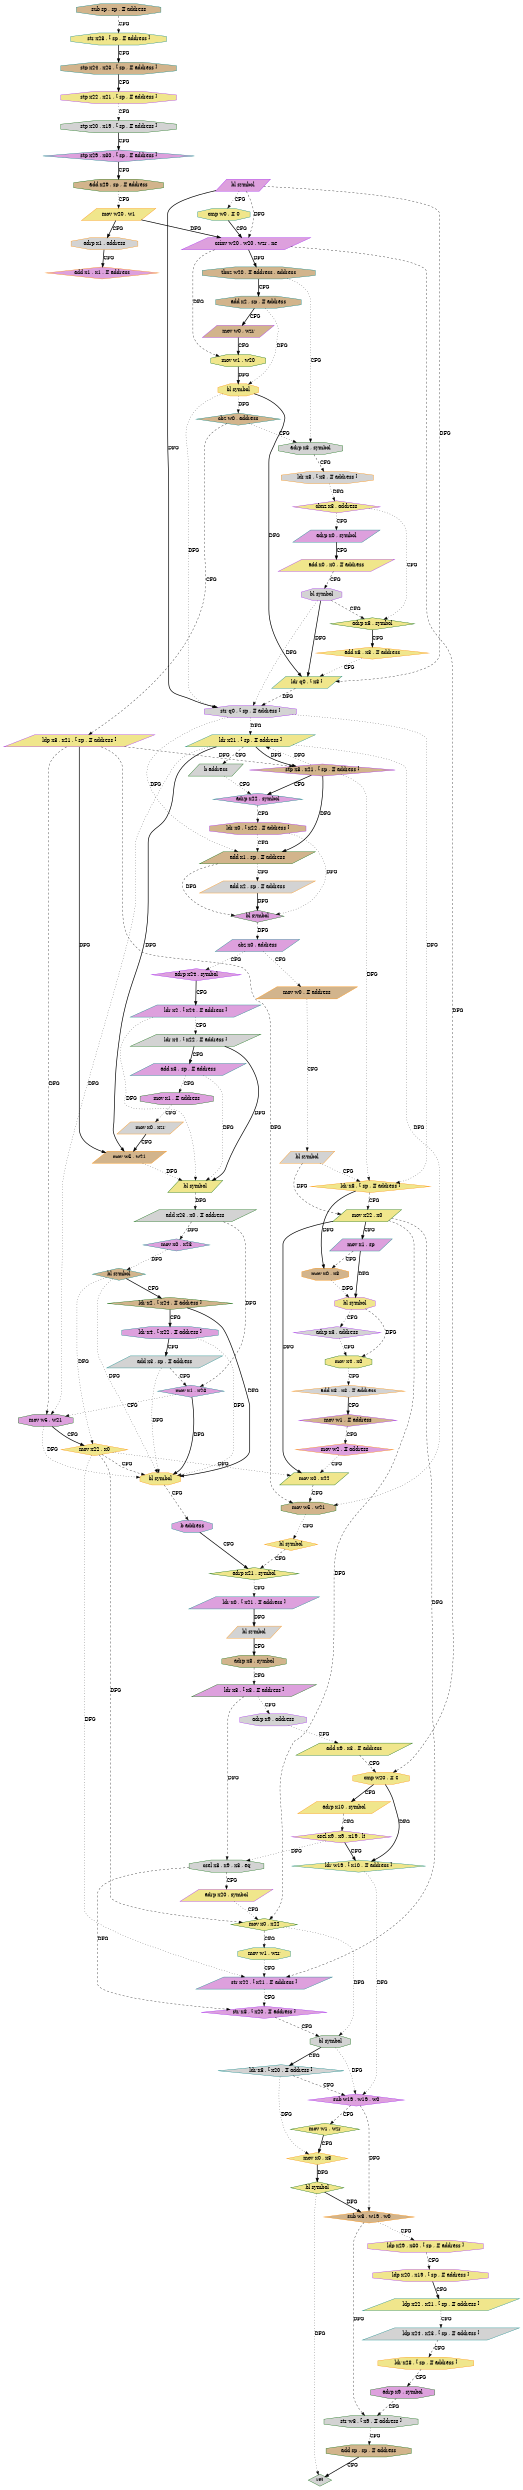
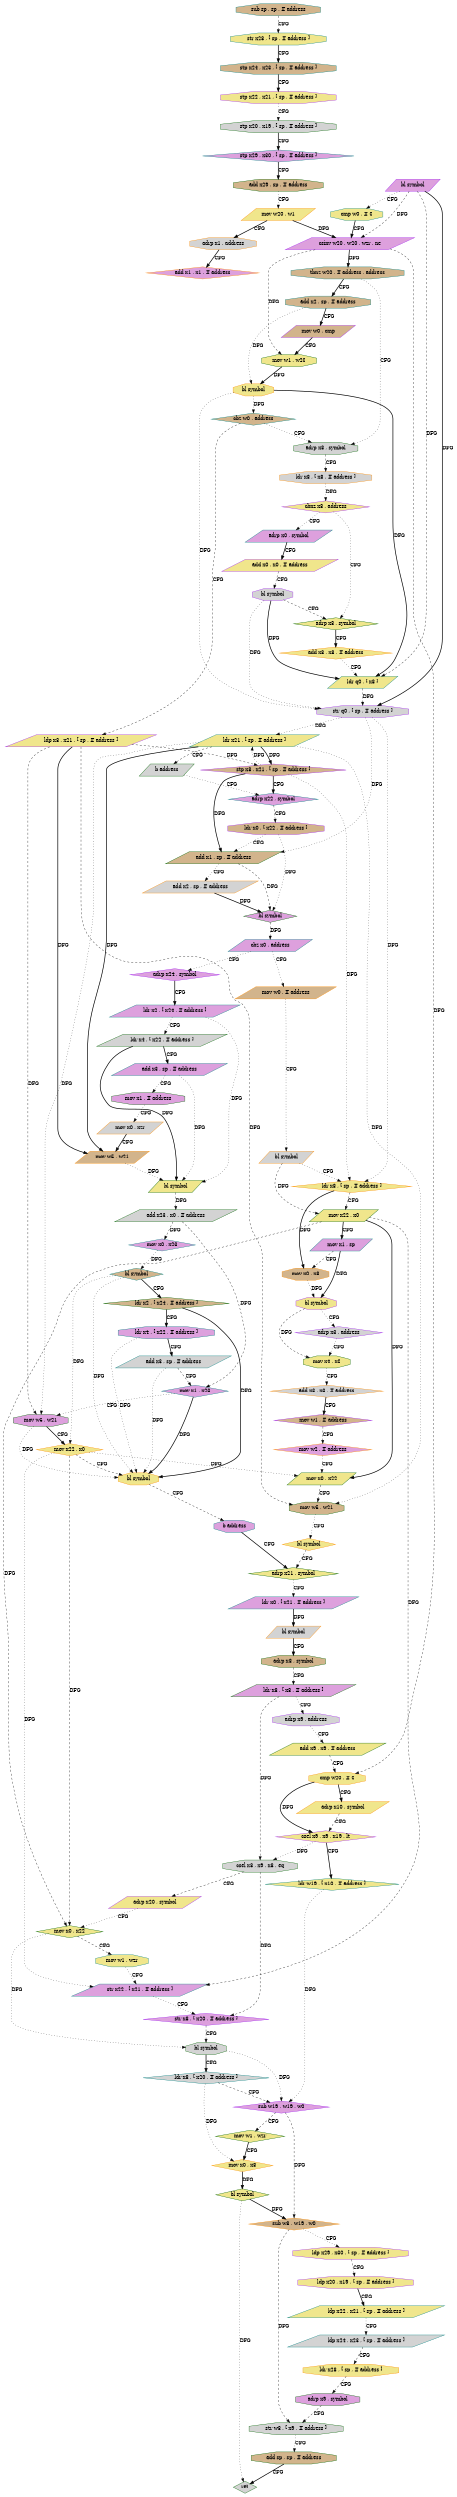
(238, 331) -> (318, 331)
(354, 1749) -> (328, 1749)
(399, 1826) -> (281, 1805)
